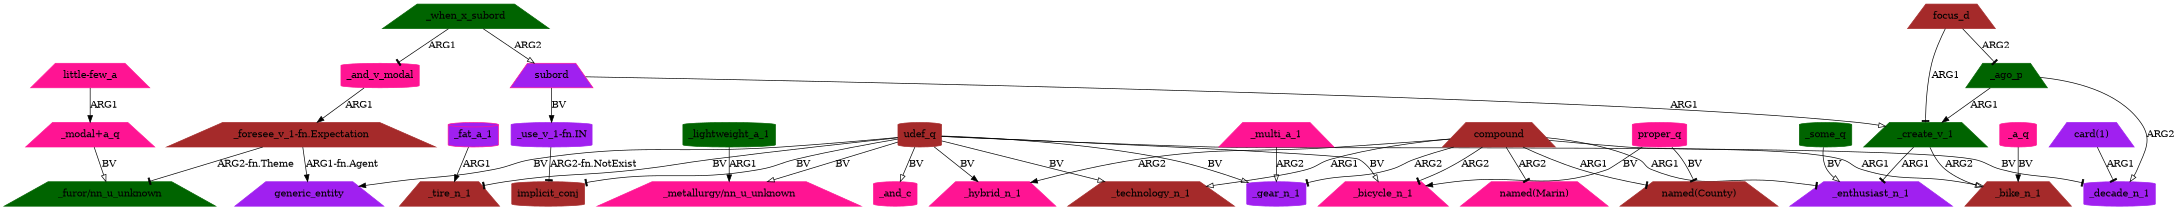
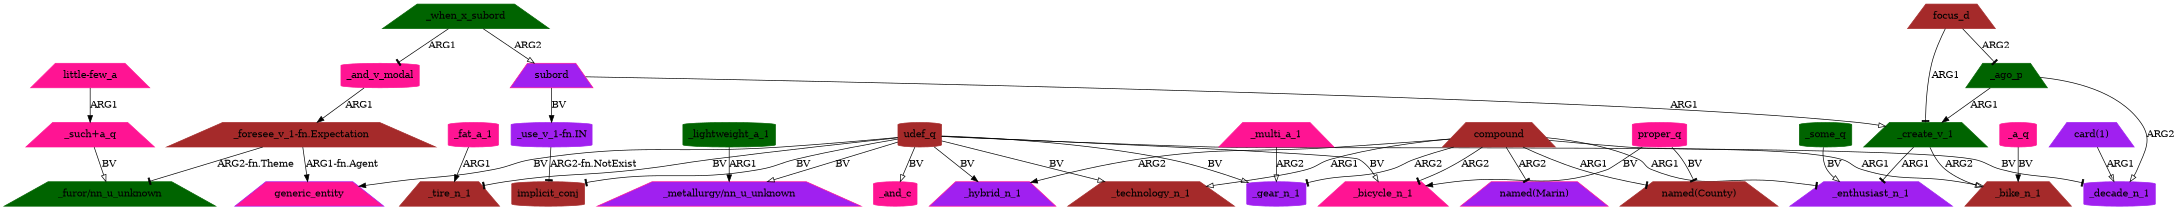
(90, 135) -> (90, 135)
(473, 135) -> (473, 135)
(2105, 163) -> (2105, 163)
(309, 194) -> (309, 194)
(729, 194) -> (729, 194)
(993, 194) -> (993, 194)
(1534, 194) -> (1534, 194)
